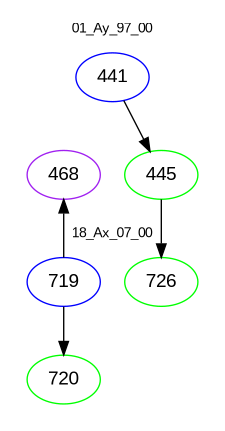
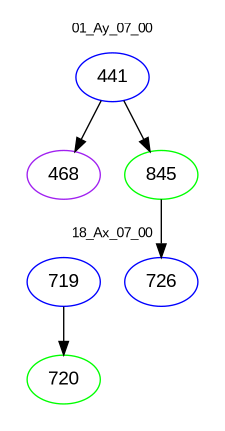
(113, 29) -> (113, 29)
(161, 175) -> (161, 175)
(64, 235) -> (91, 120)
(161, 282) -> (161, 282)
